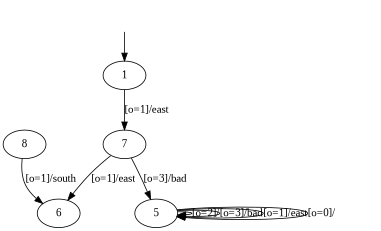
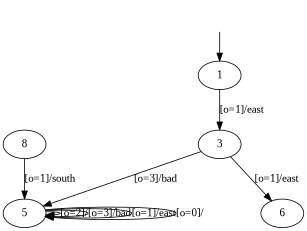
(125, 144) -> (220, 144)
(24, 181) -> (25, 175)
